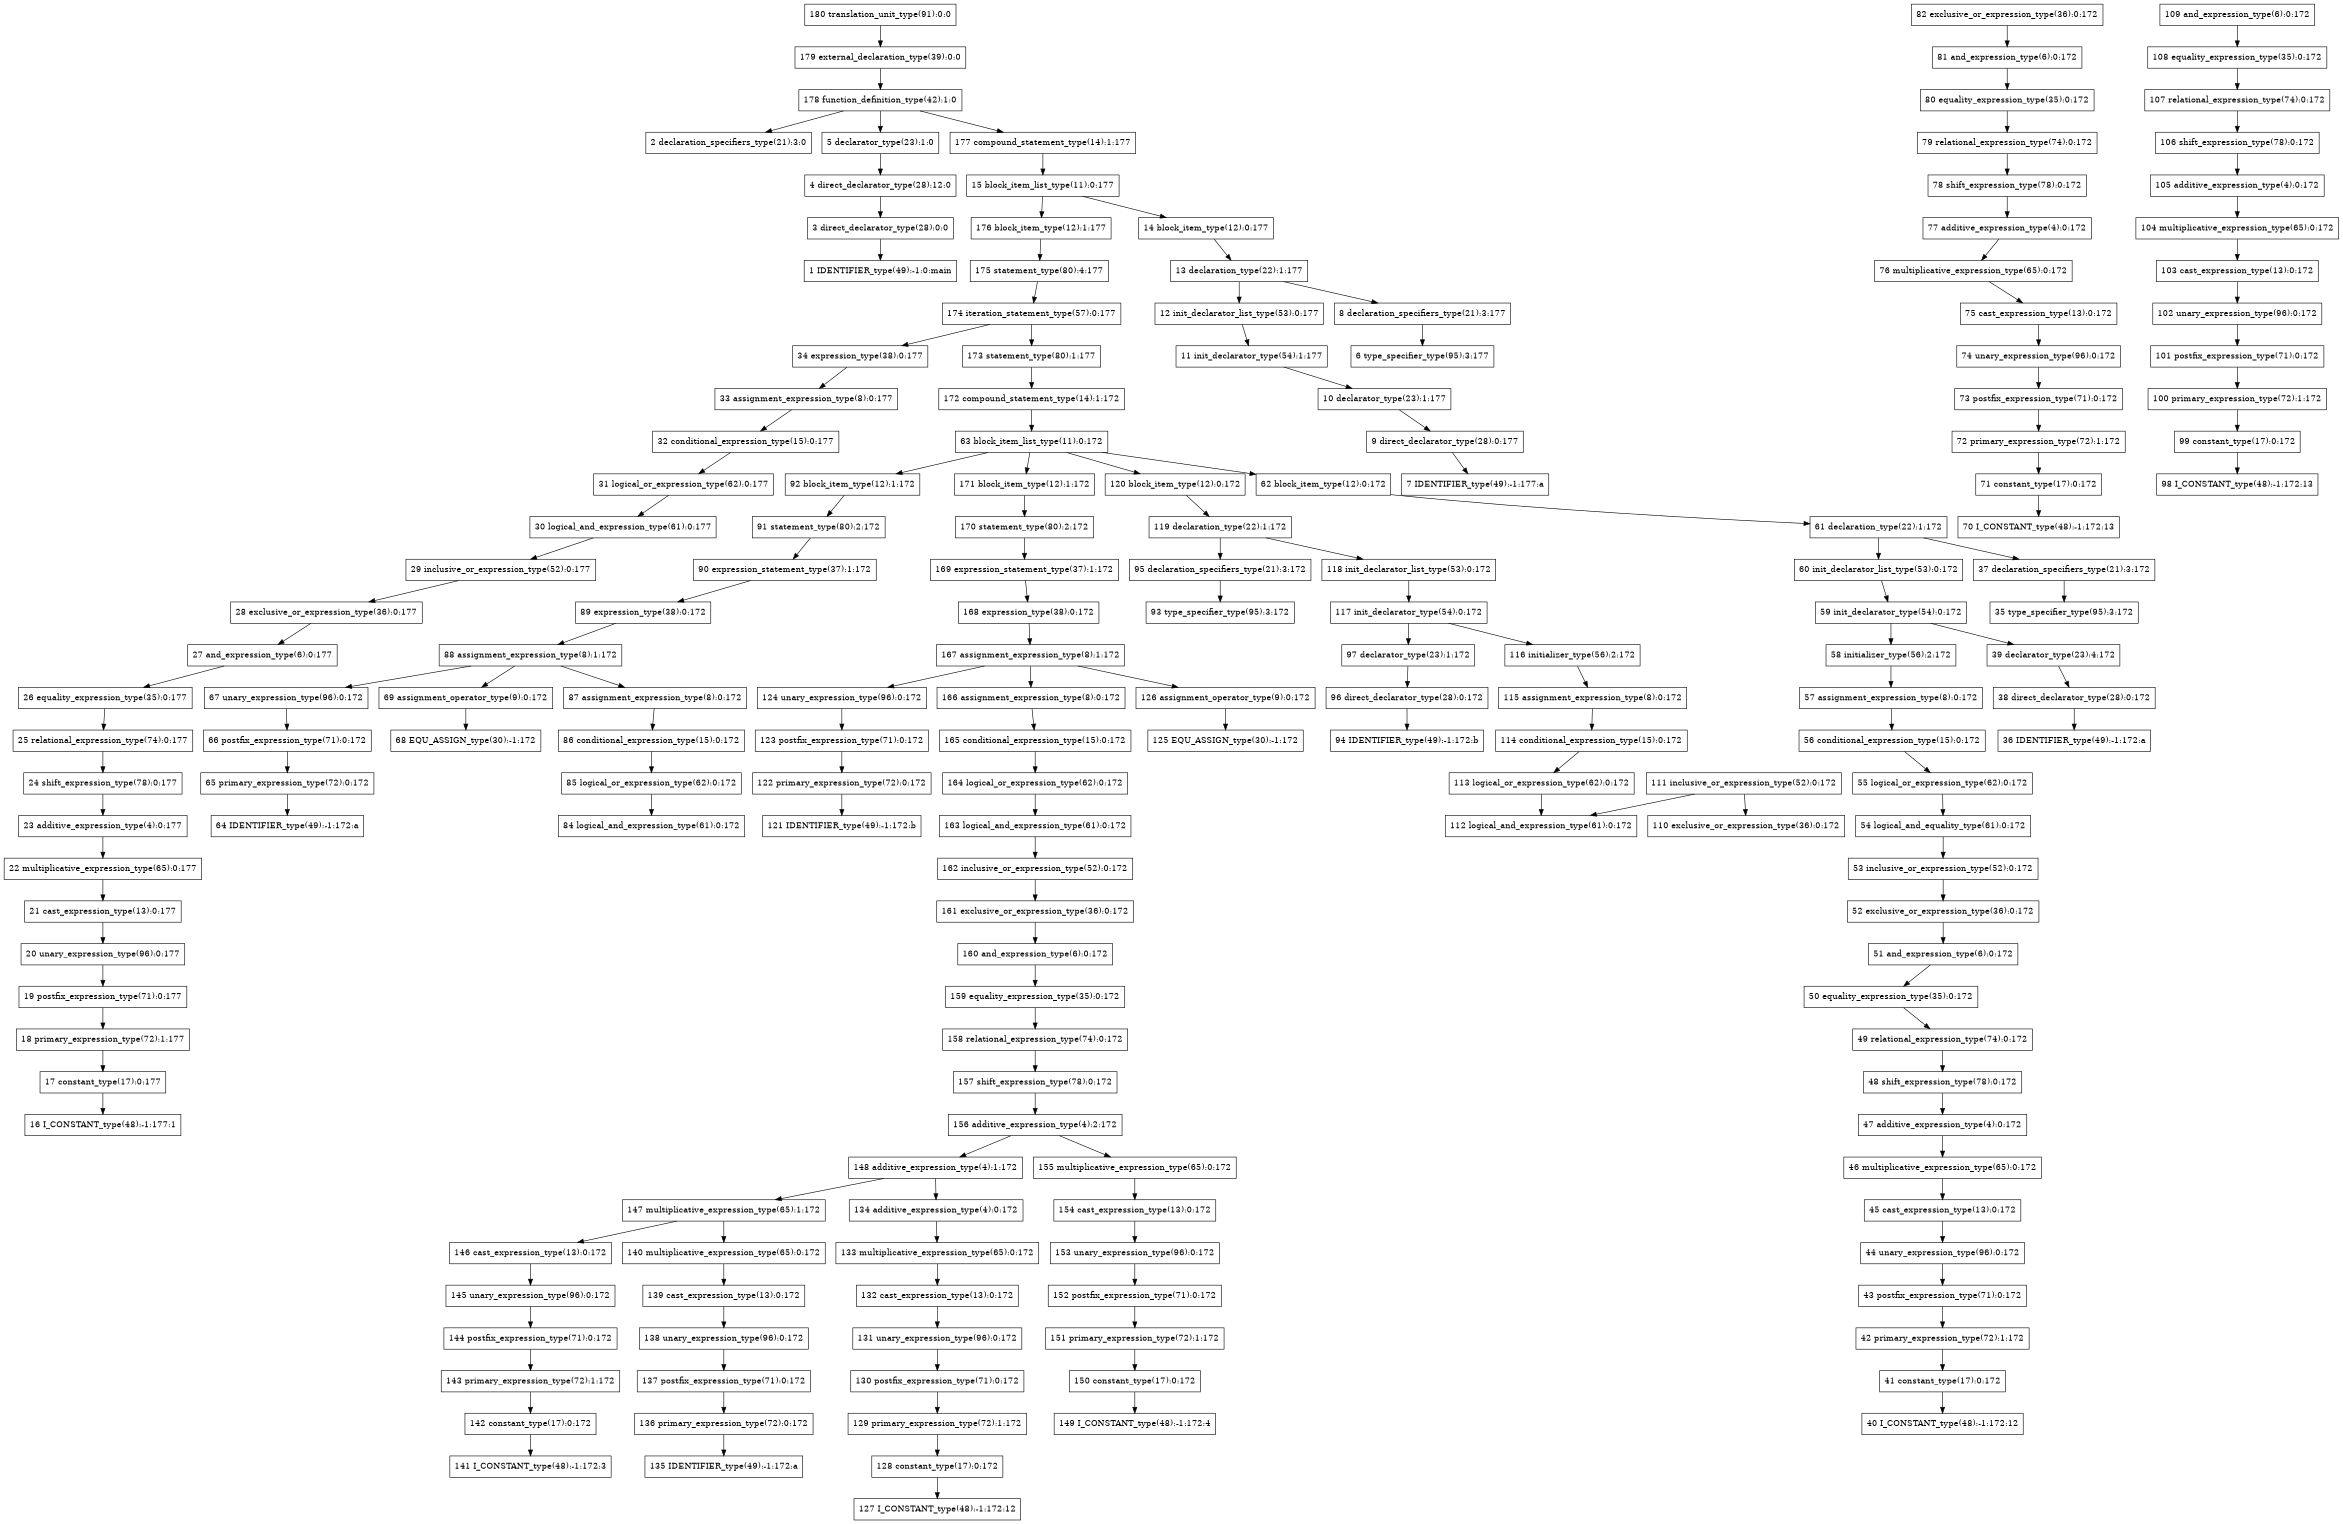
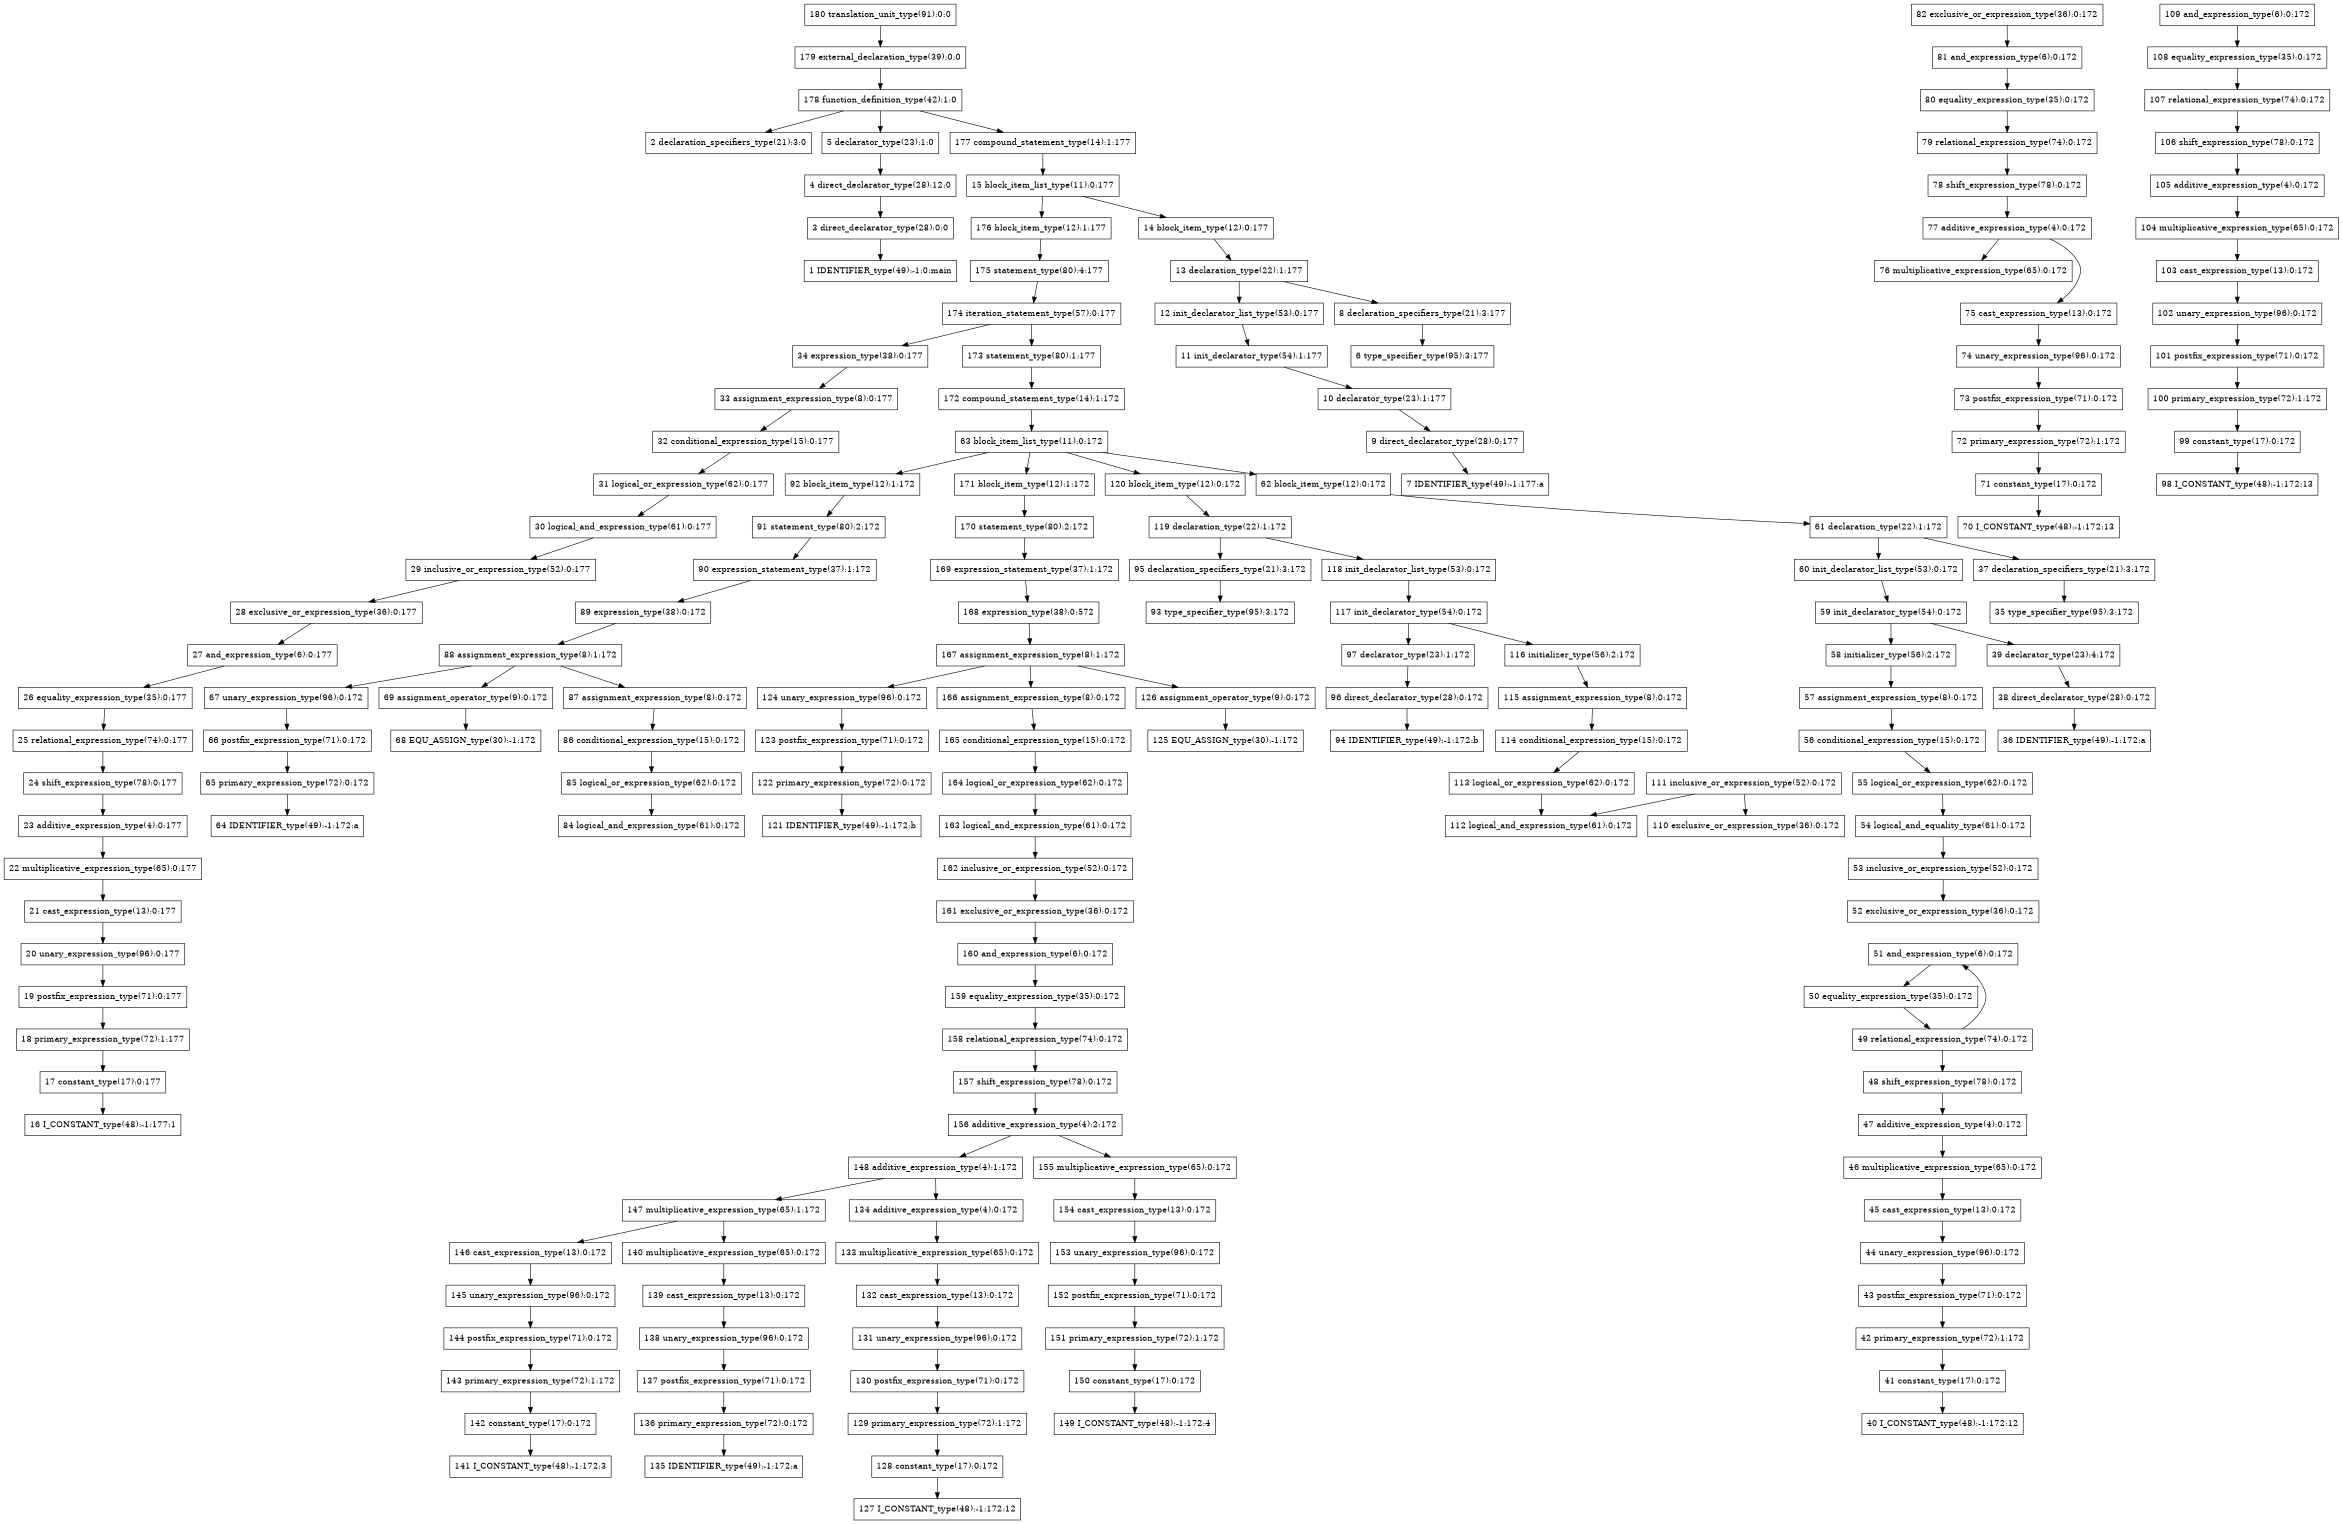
(2003, 291) -> (2080, 265)
(1029, 613) -> (1029, 613)
(1943, 930) -> (1986, 1000)
